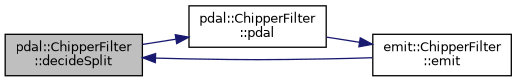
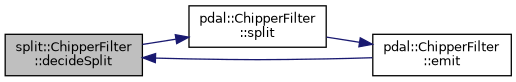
(258, 27) -> (258, 27)
(74, 55) -> (74, 55)
(442, 55) -> (442, 55)
